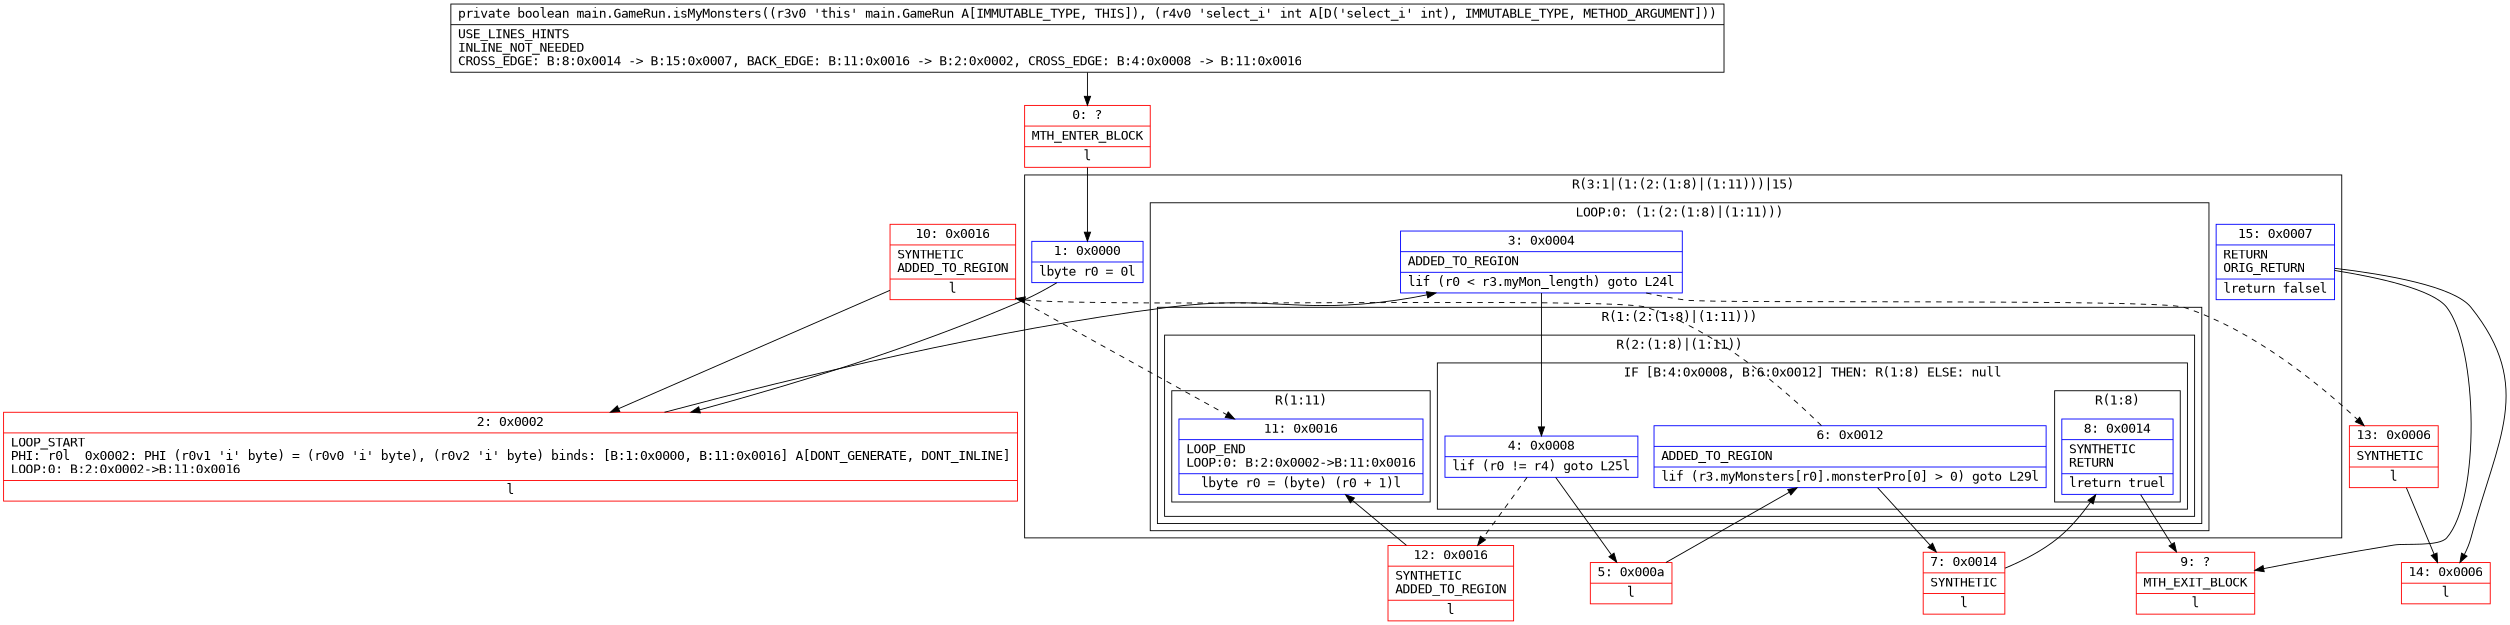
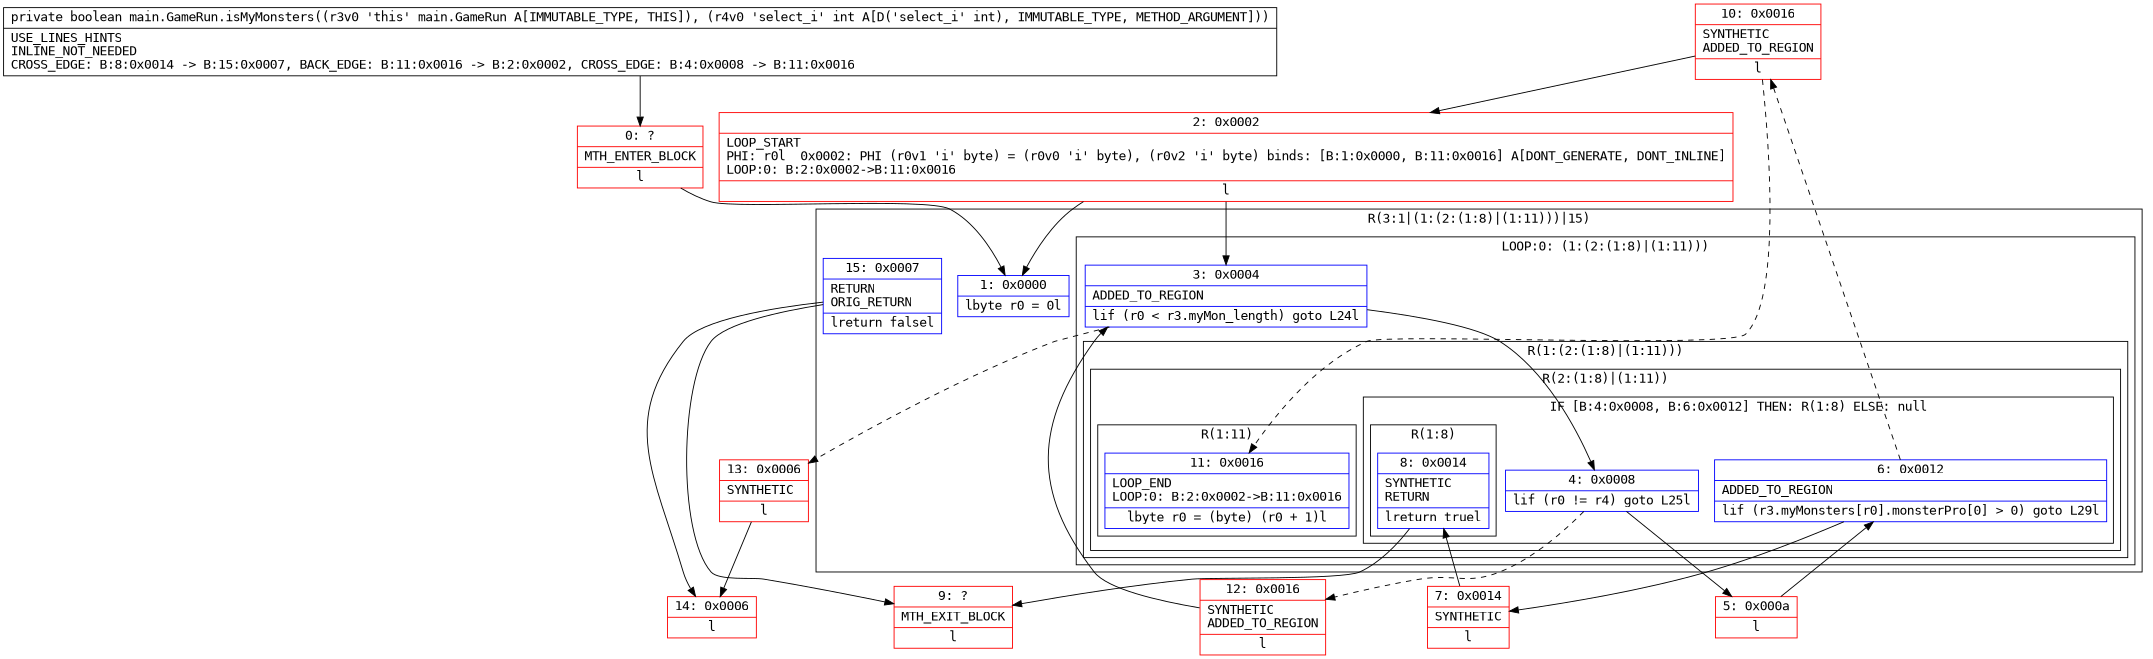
(890, 352) -> (1051, 231)
(1380, 523) -> (1057, 507)
